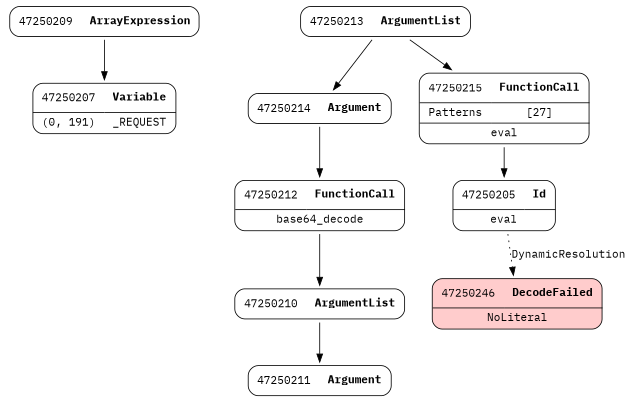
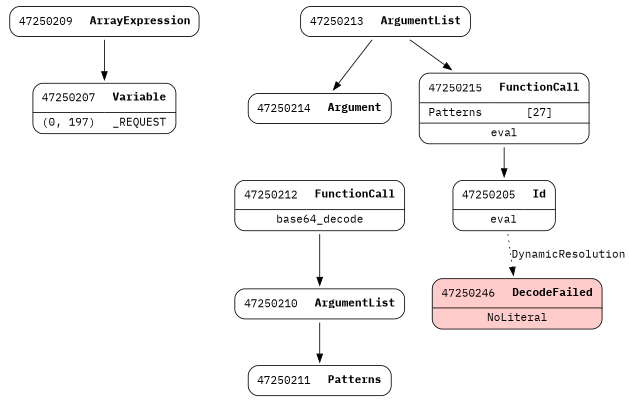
(69, 122) -> (69, 122)
(320, 148) -> none
(355, 380) -> (355, 380)
